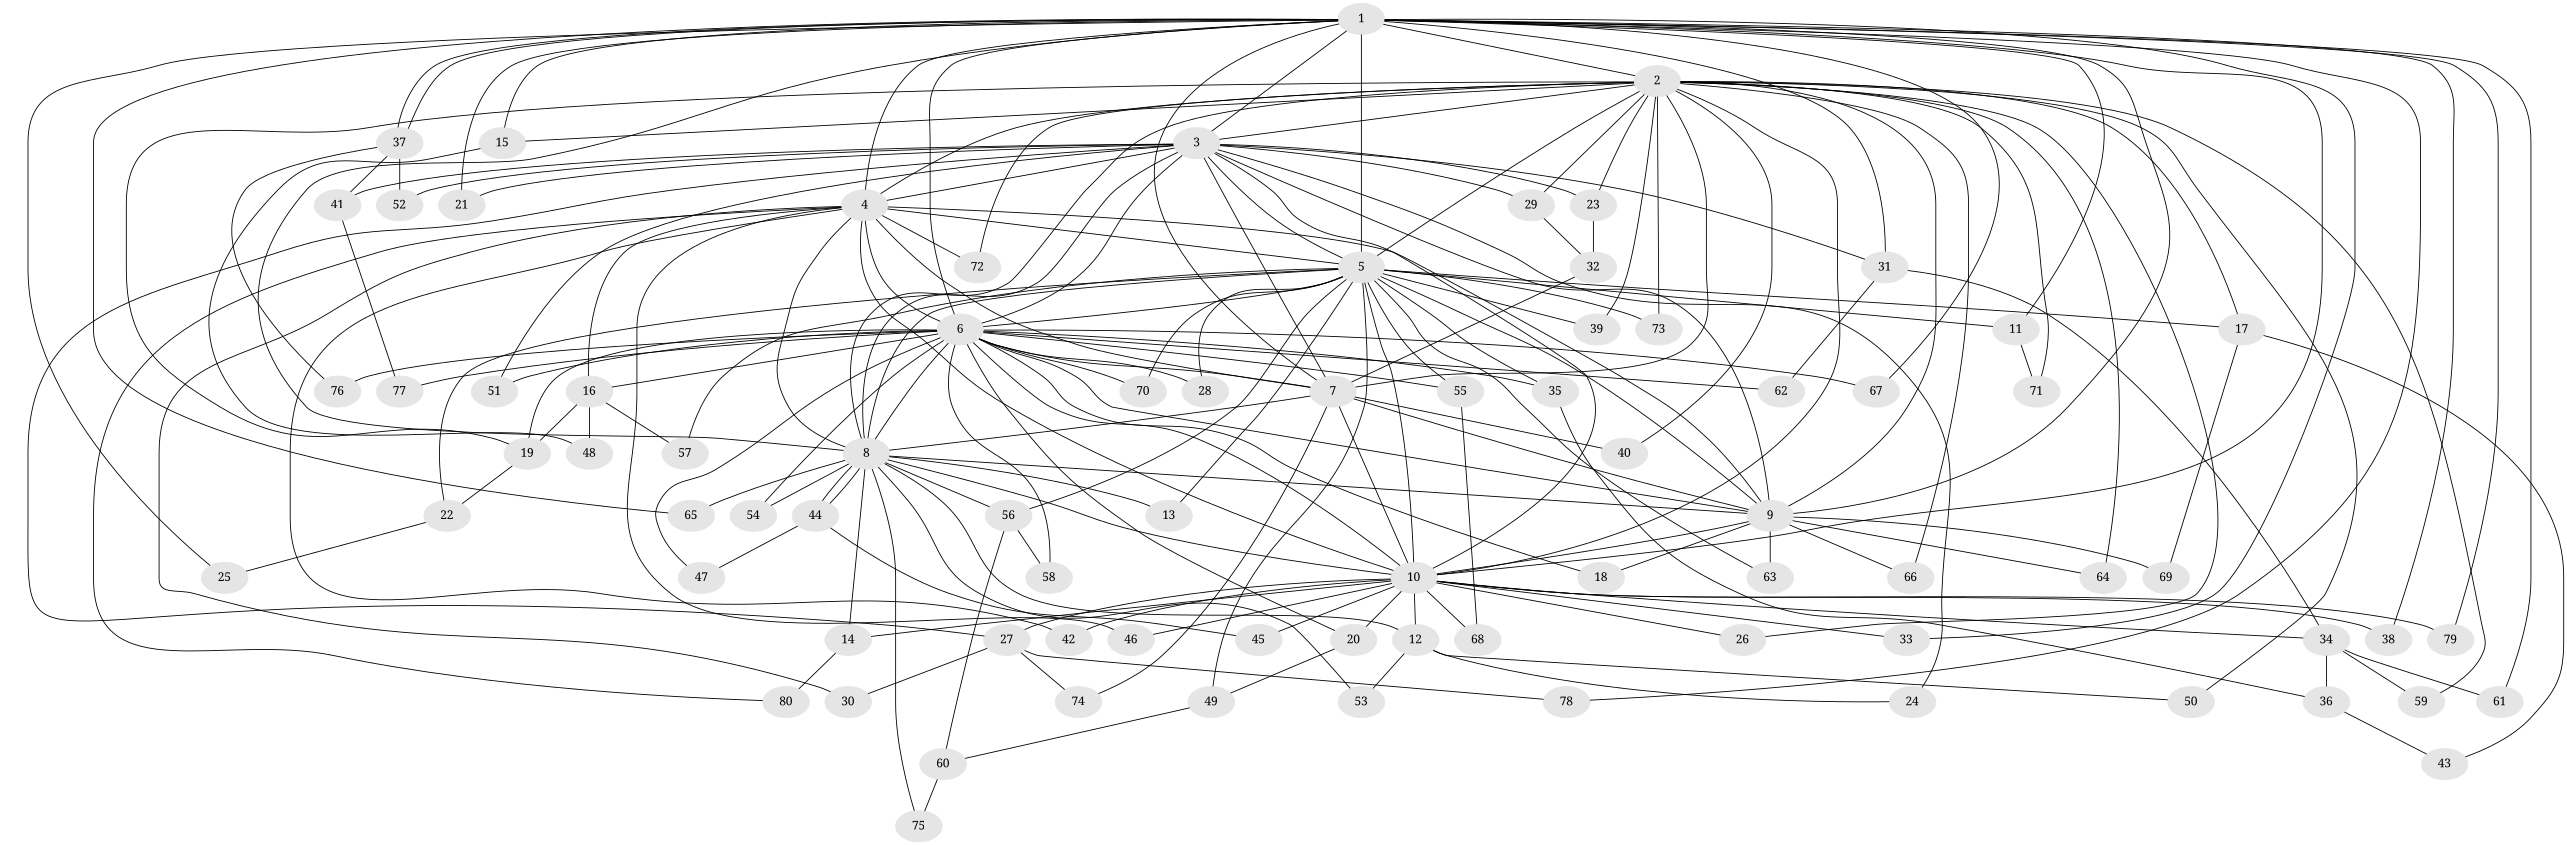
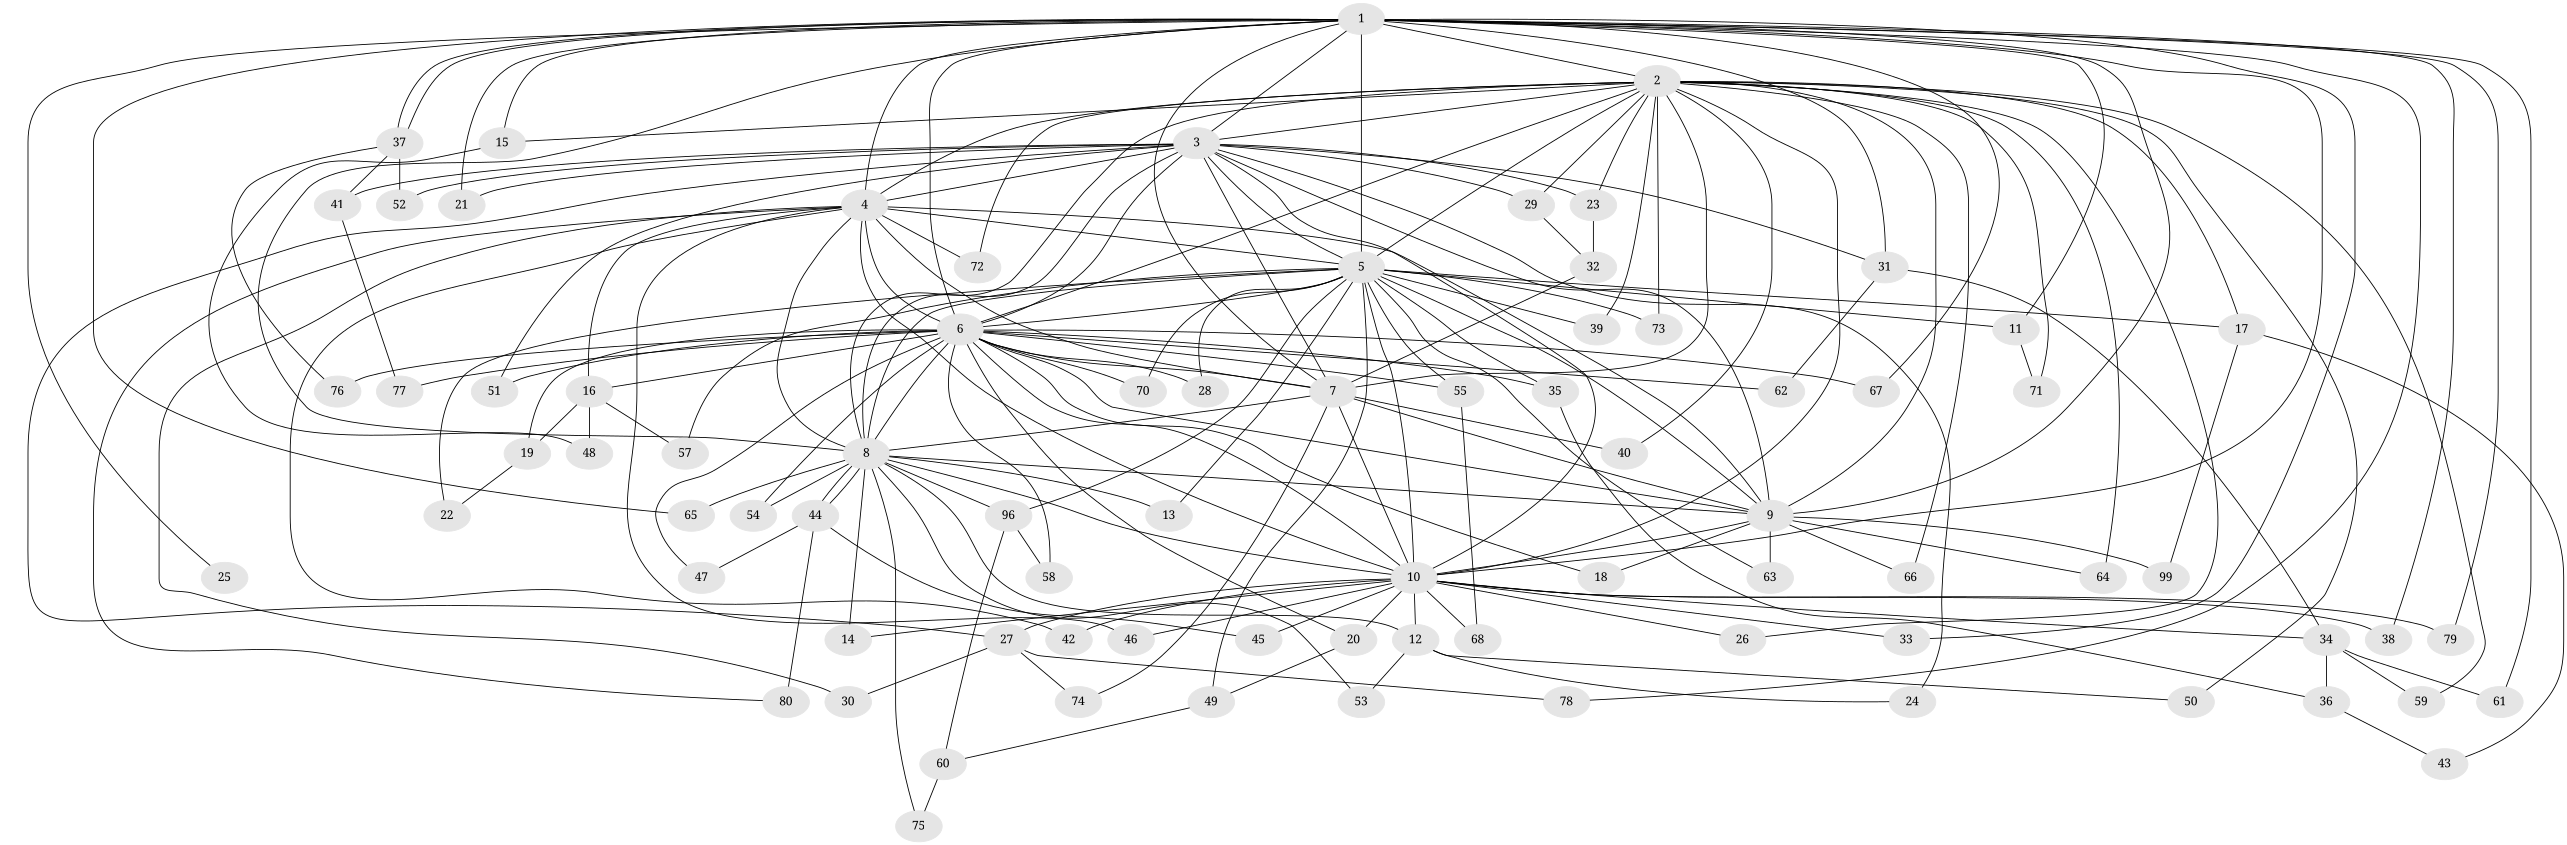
(589, 106) -> (1309, 206)
(1009, 516) -> (1009, 516)
(336, 547) -> none
(2166, 578) -> (2166, 578)
(817, 671) -> (801, 609)
